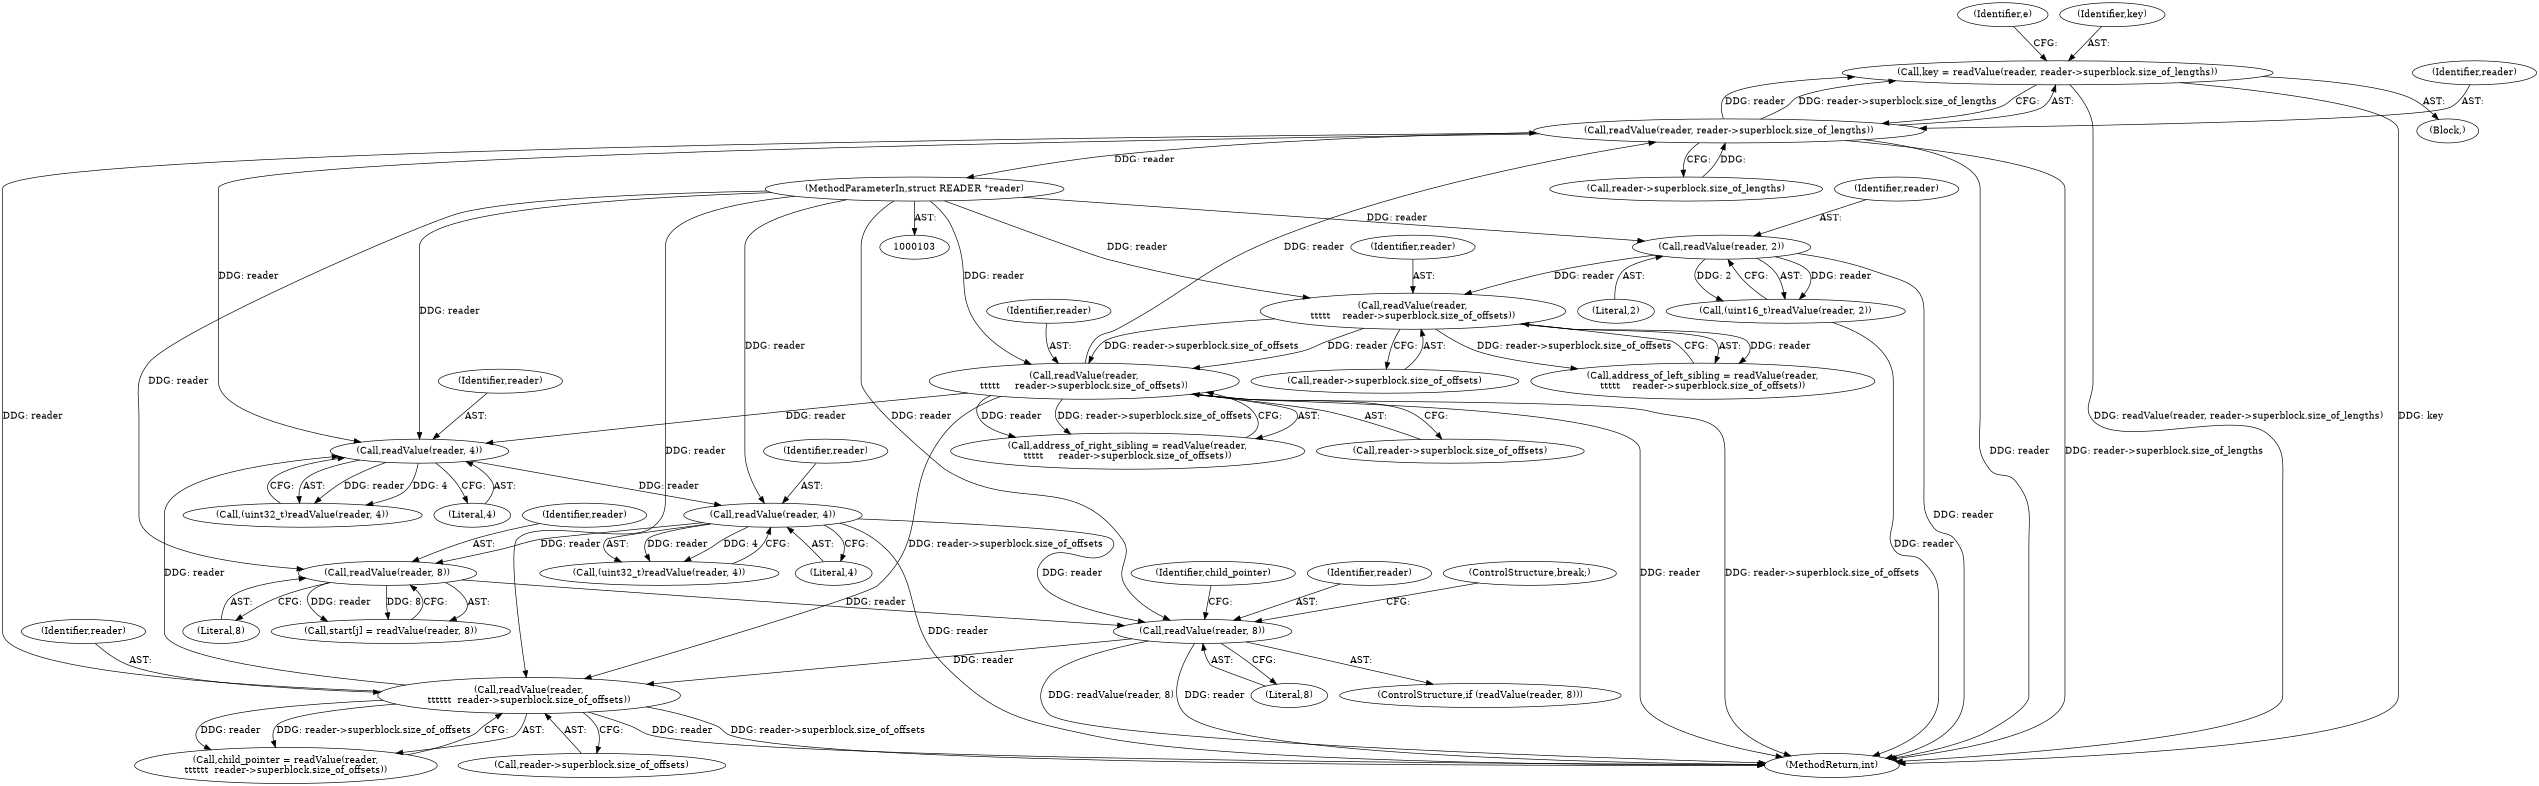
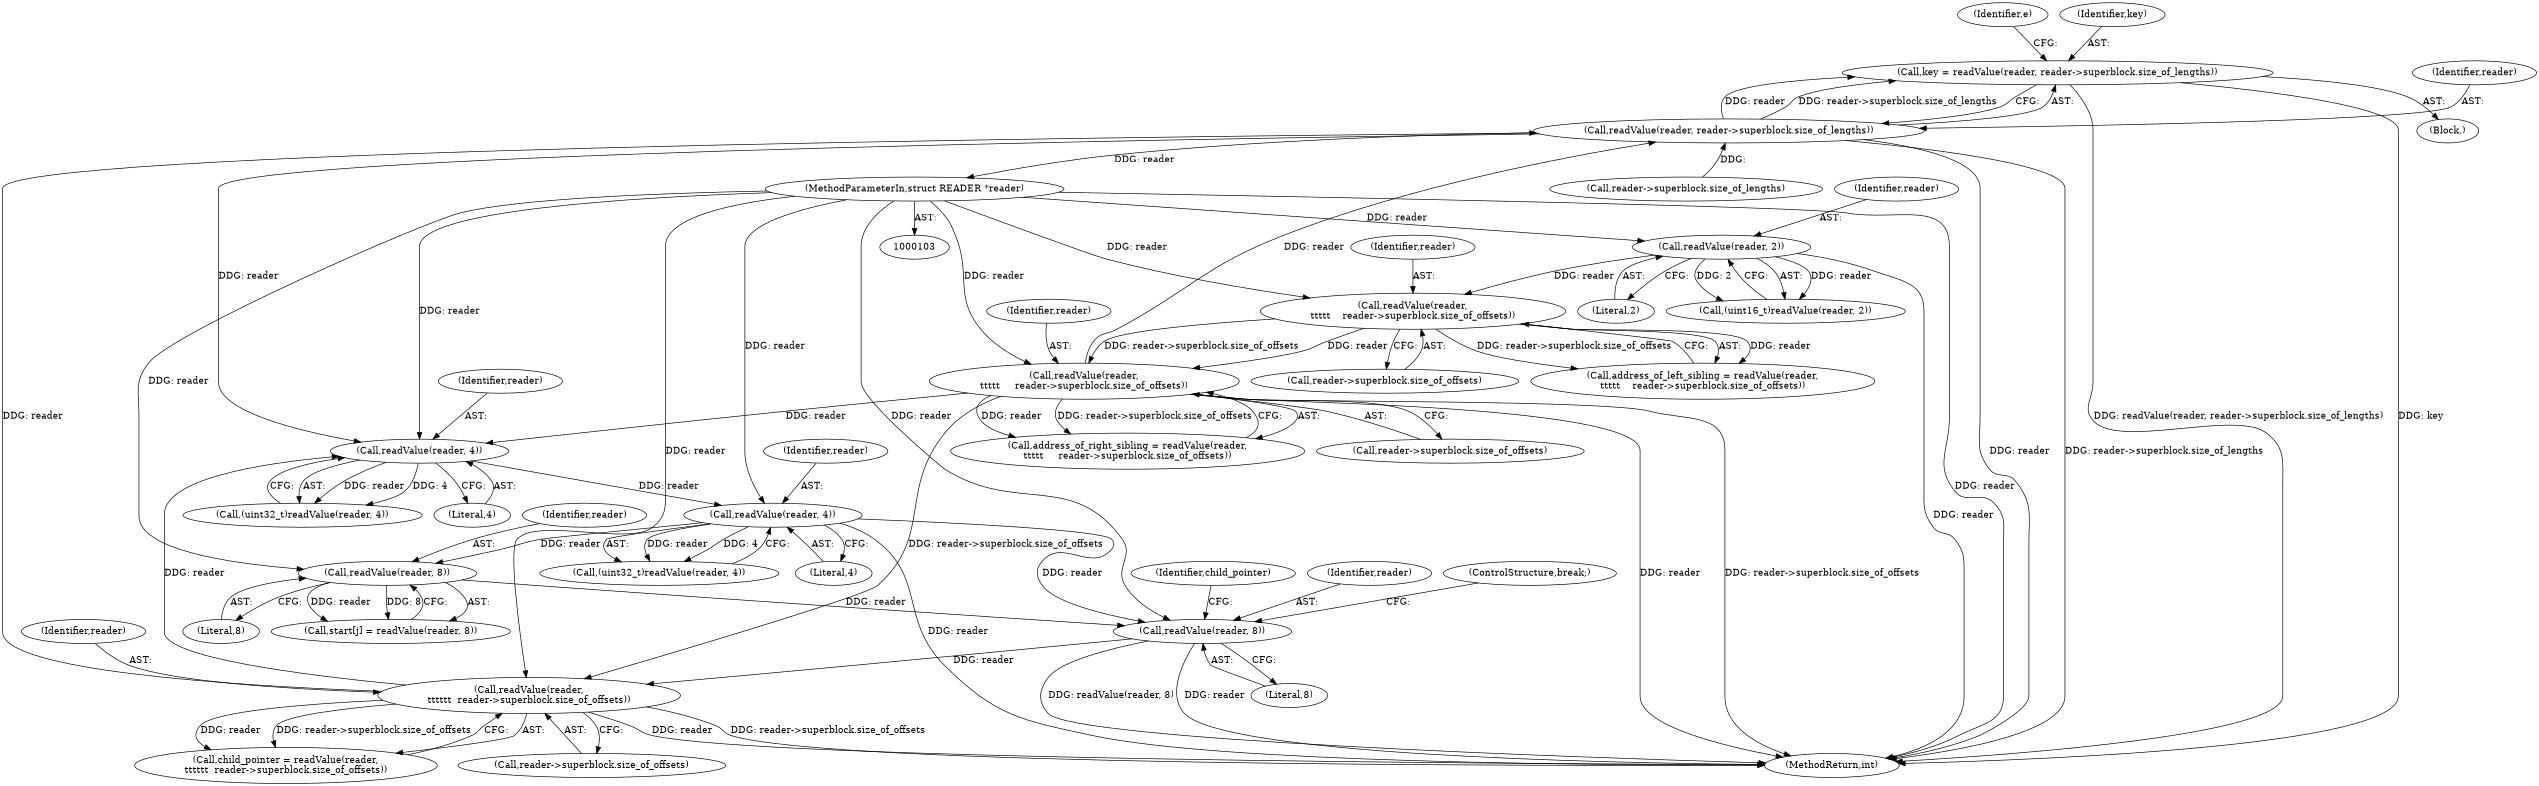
(1687, 154) -> none
none -> (1660, 274)
(1894, 549) -> (1785, 209)
(1480, 695) -> none
